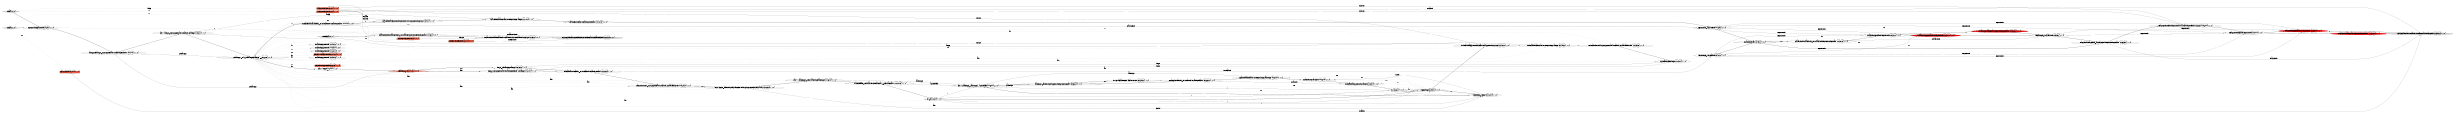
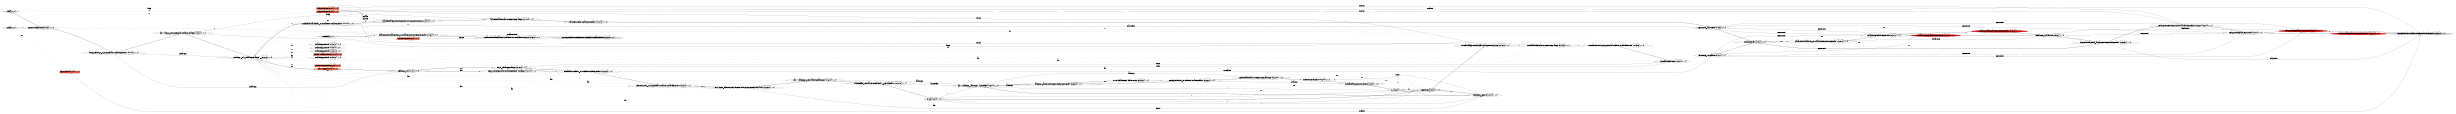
(461, 41) -> none
(328, 69) -> (328, 69)
(408, 71) -> (408, 71)
